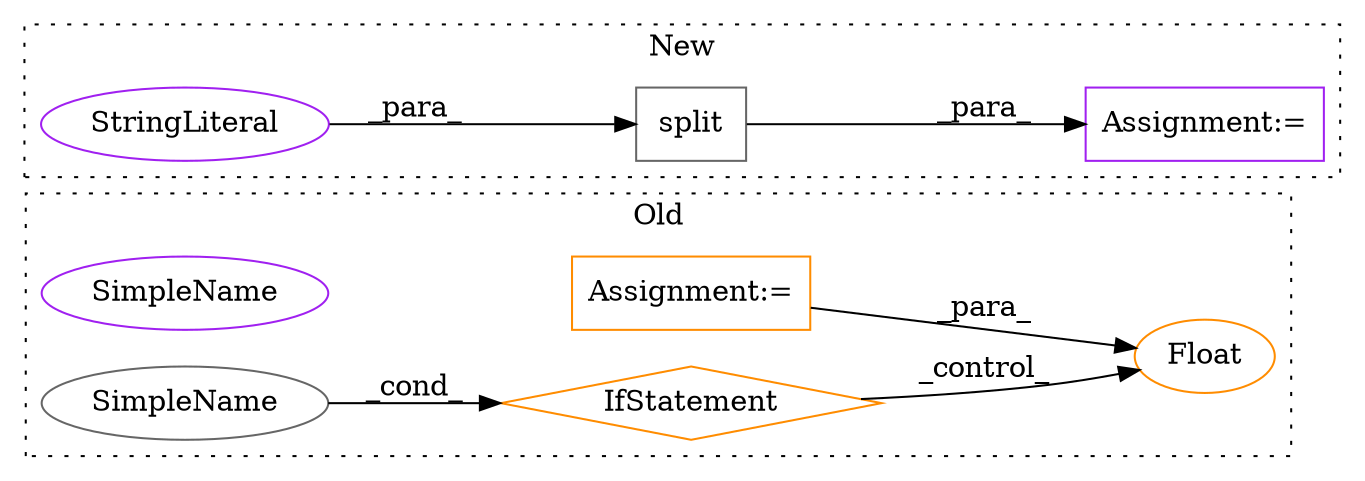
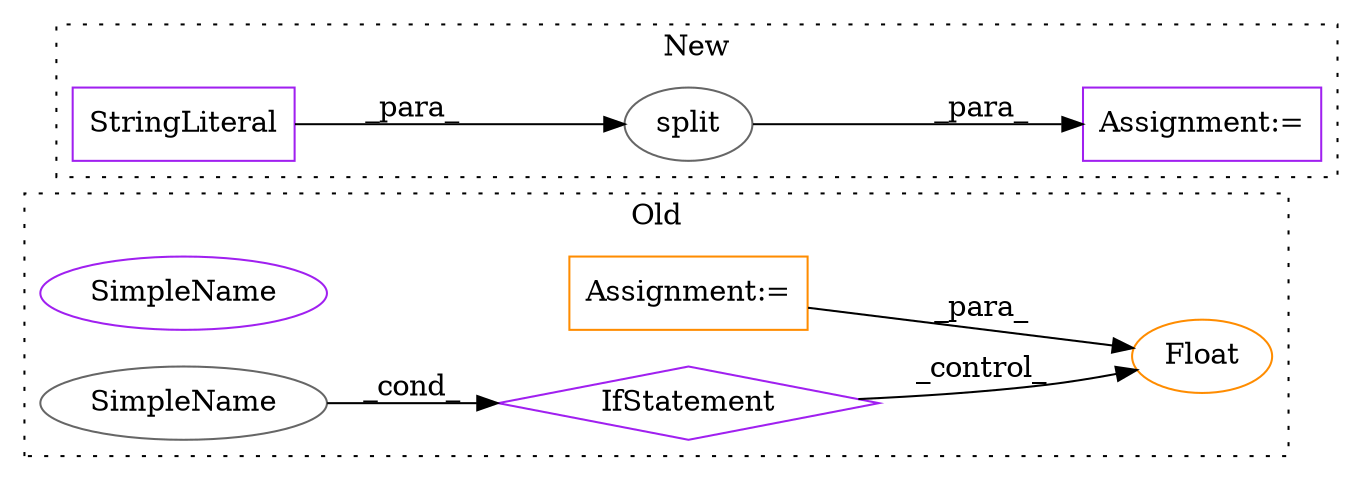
(185, 124) -> (184, 124)
(691, 124) -> (688, 124)
(691, 403) -> (688, 403)
